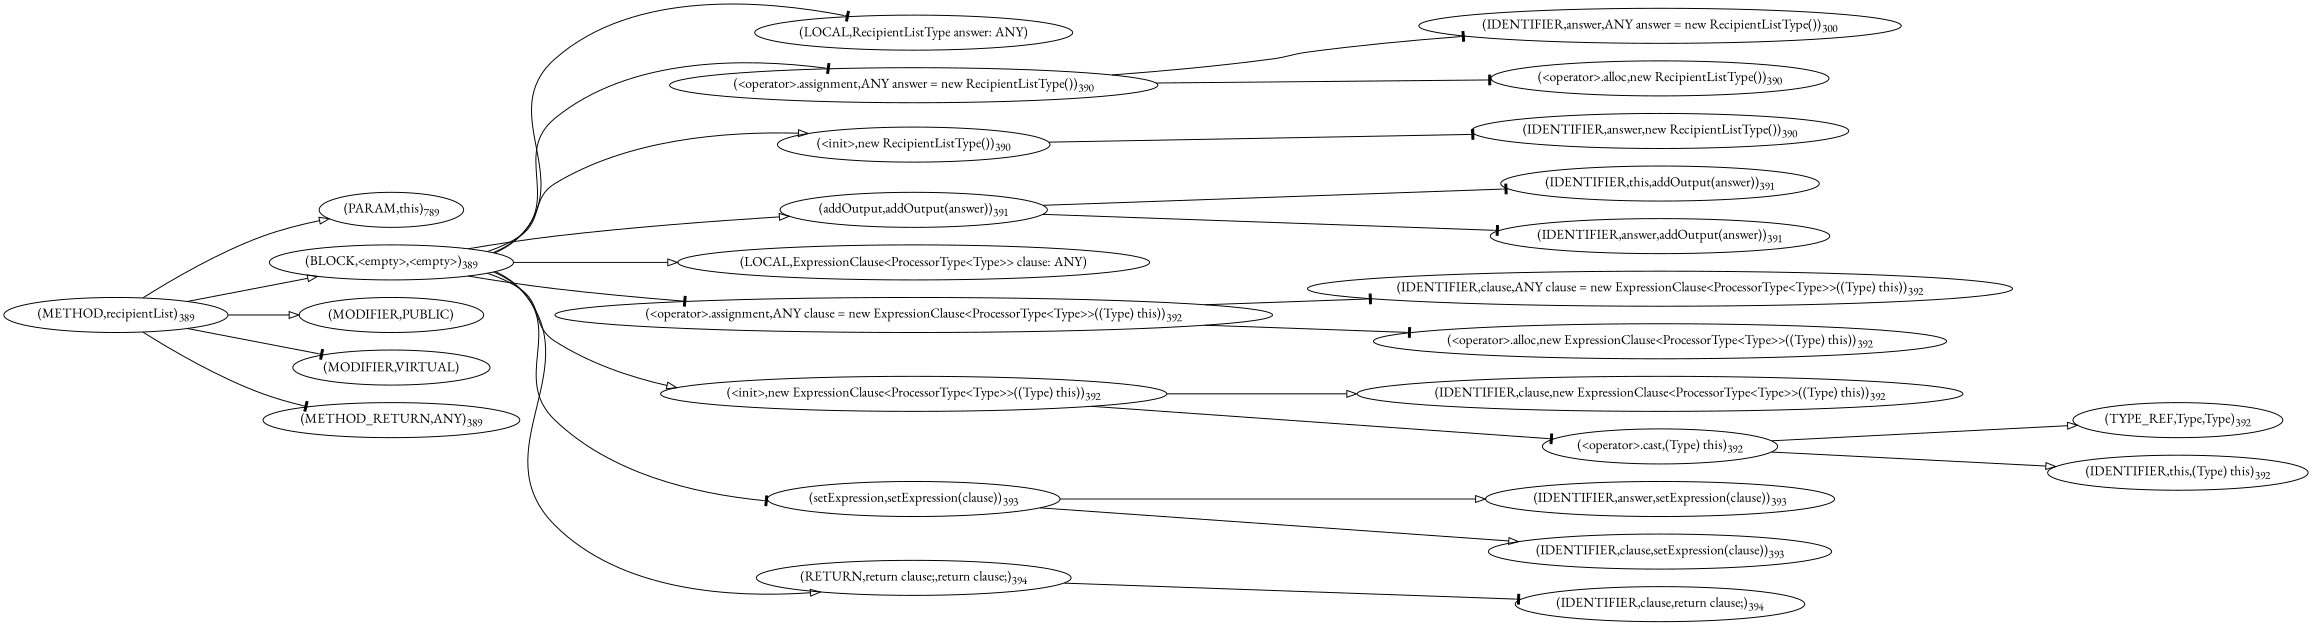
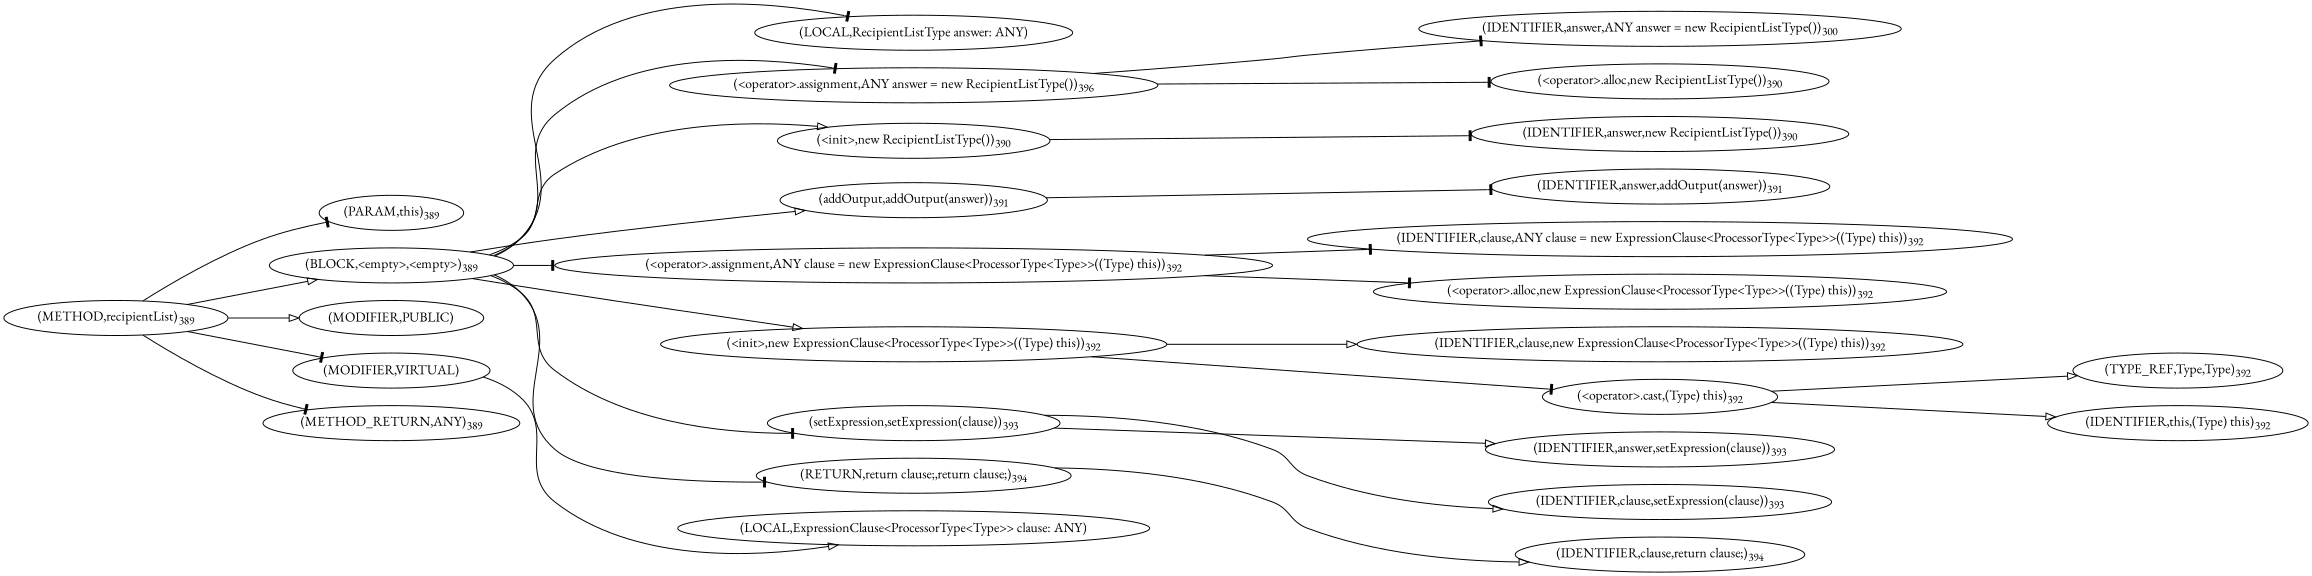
(1086, 84) -> (1086, 84)
(1660, 184) -> none
(431, 208) -> (431, 211)
(228, 251) -> (230, 253)
(591, 262) -> (610, 532)
(552, 521) -> (560, 452)
(1290, 591) -> (1288, 513)
